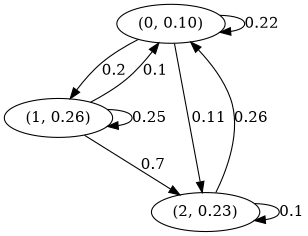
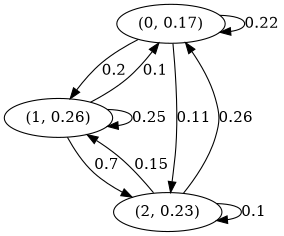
(171, 24) -> (171, 24)
none -> (127, 164)
